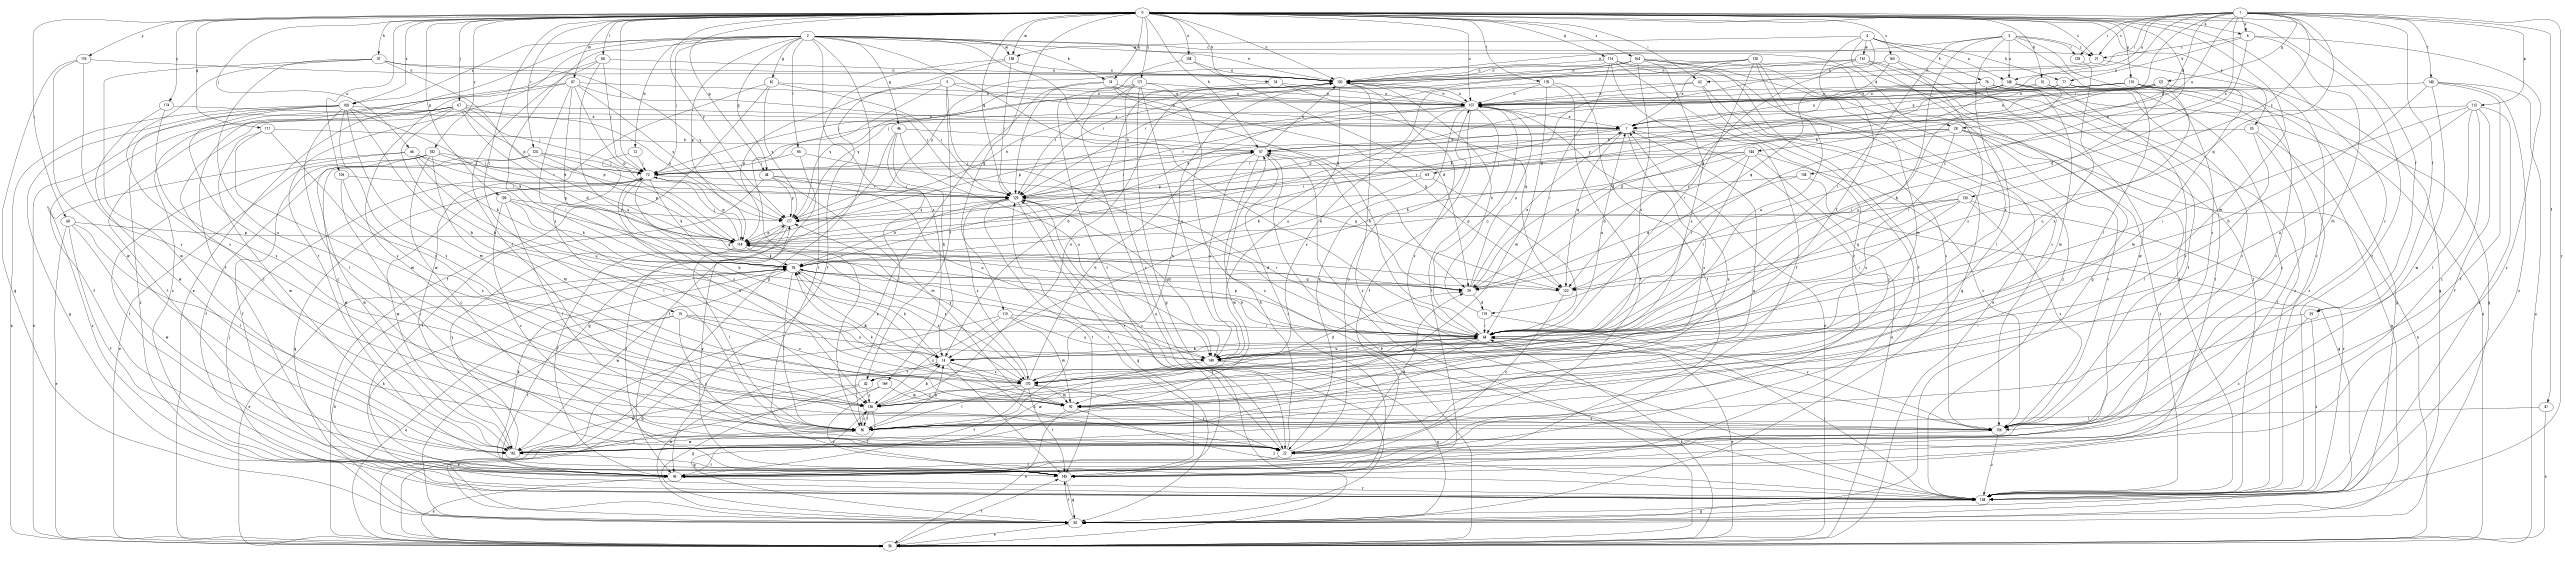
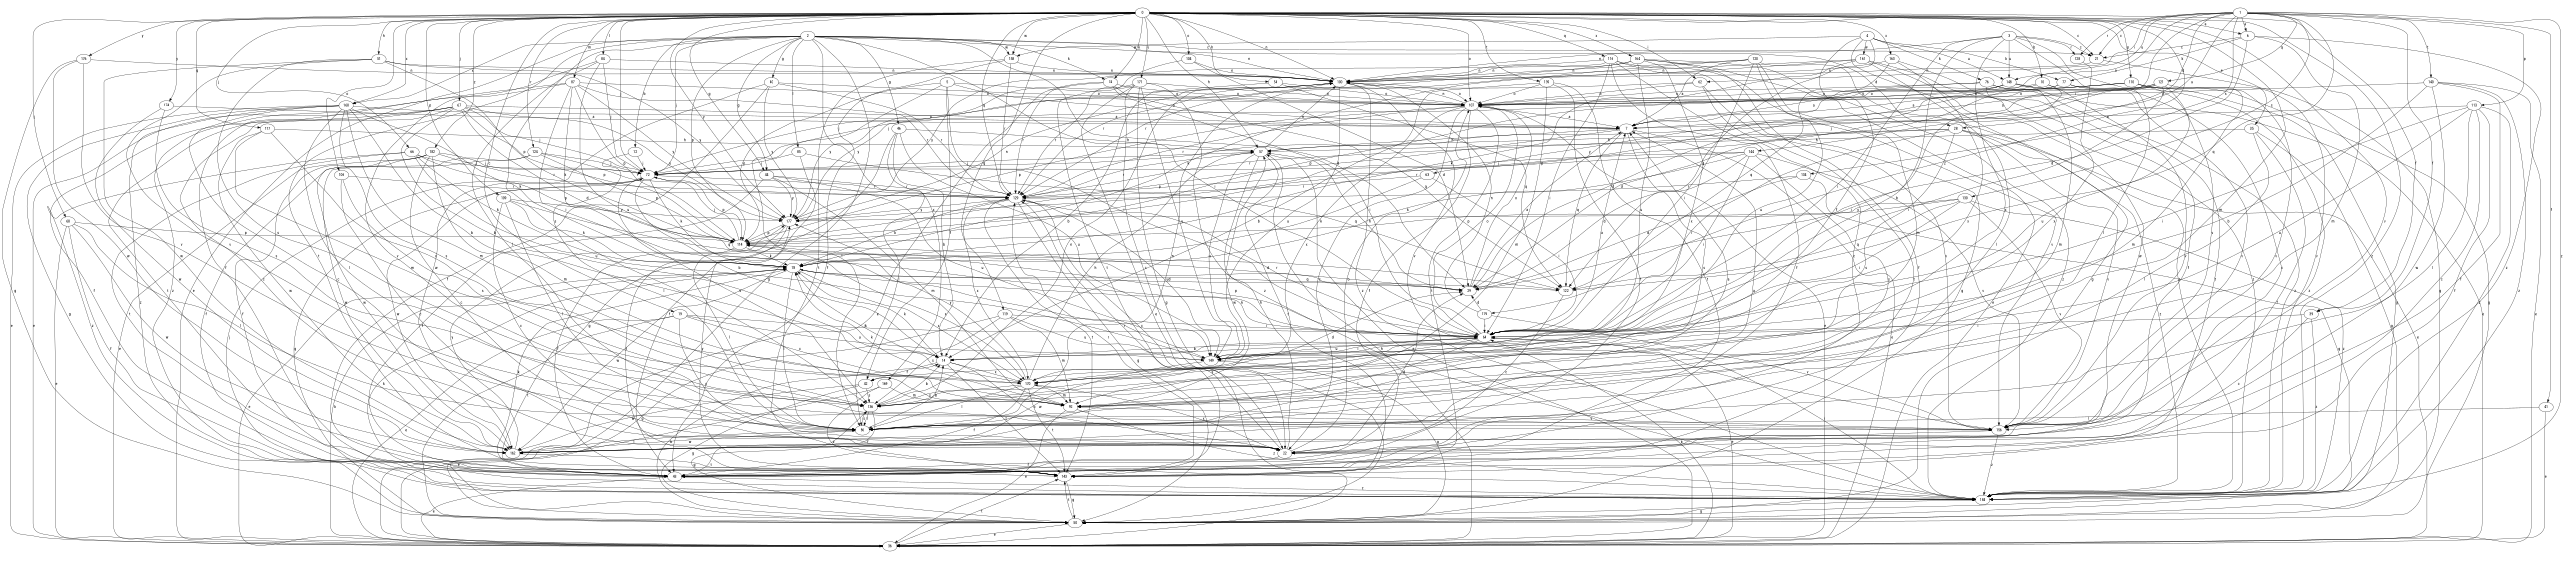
(1478, 300) -> (1477, 304)
(792, 316) -> none
